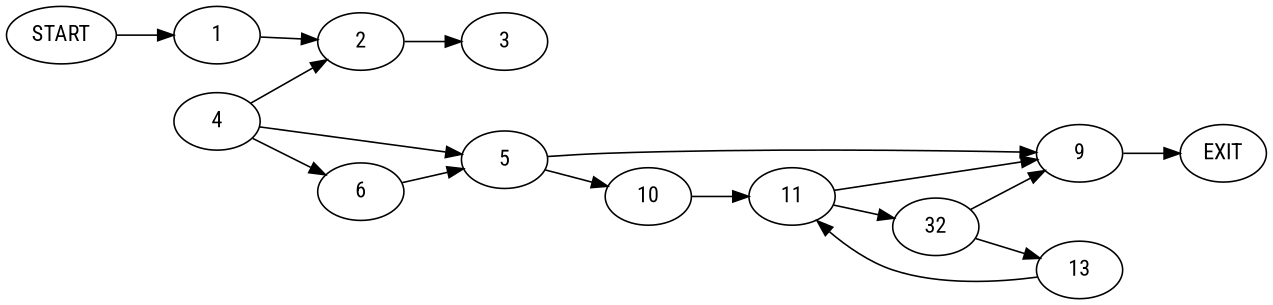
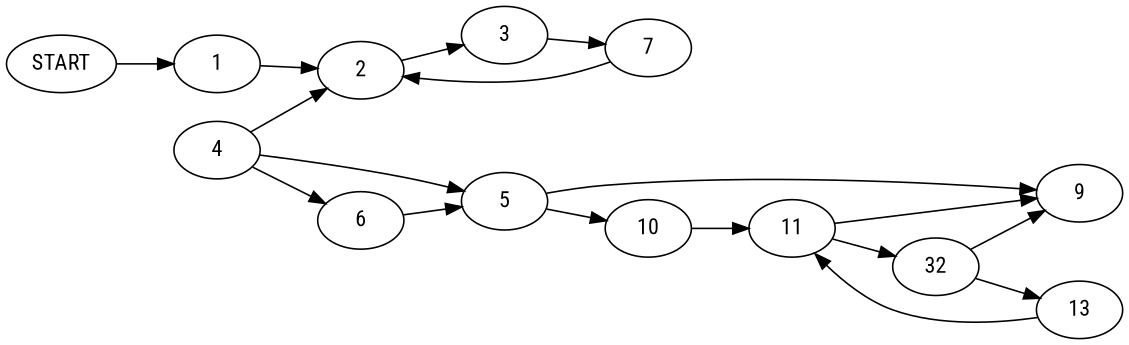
none -> (648, 48)
(1223, 153) -> none
